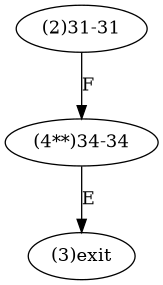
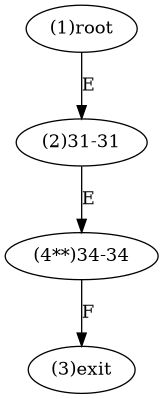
none -> (82, 29)
(88, 86) -> (89, 199)
(89, 199) -> (88, 313)
